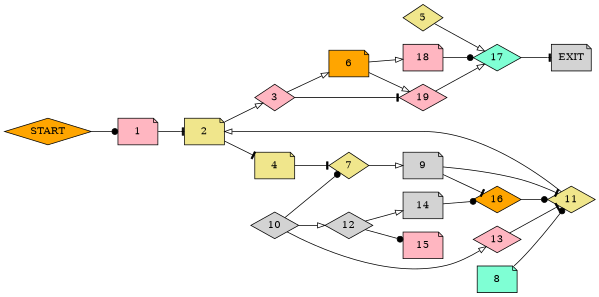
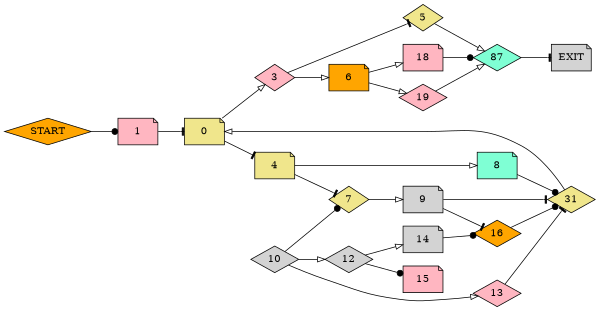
(497, 58) -> (497, 58)
(345, 98) -> (347, 48)
(204, 132) -> (204, 132)
none -> (382, 166)
(571, 200) -> (571, 200)
